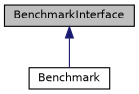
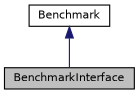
(69, 53) -> (69, 53)
